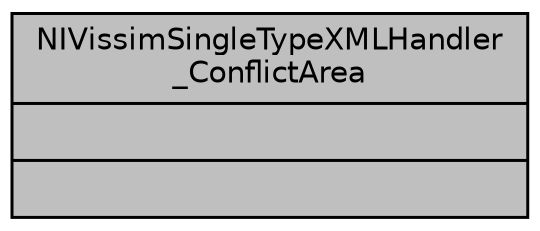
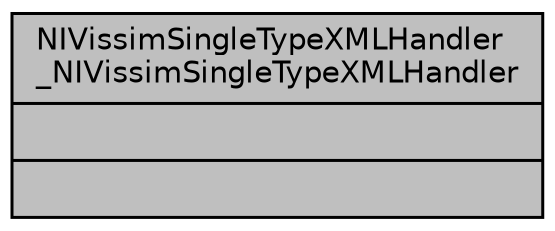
(270, 73) -> (277, 73)
